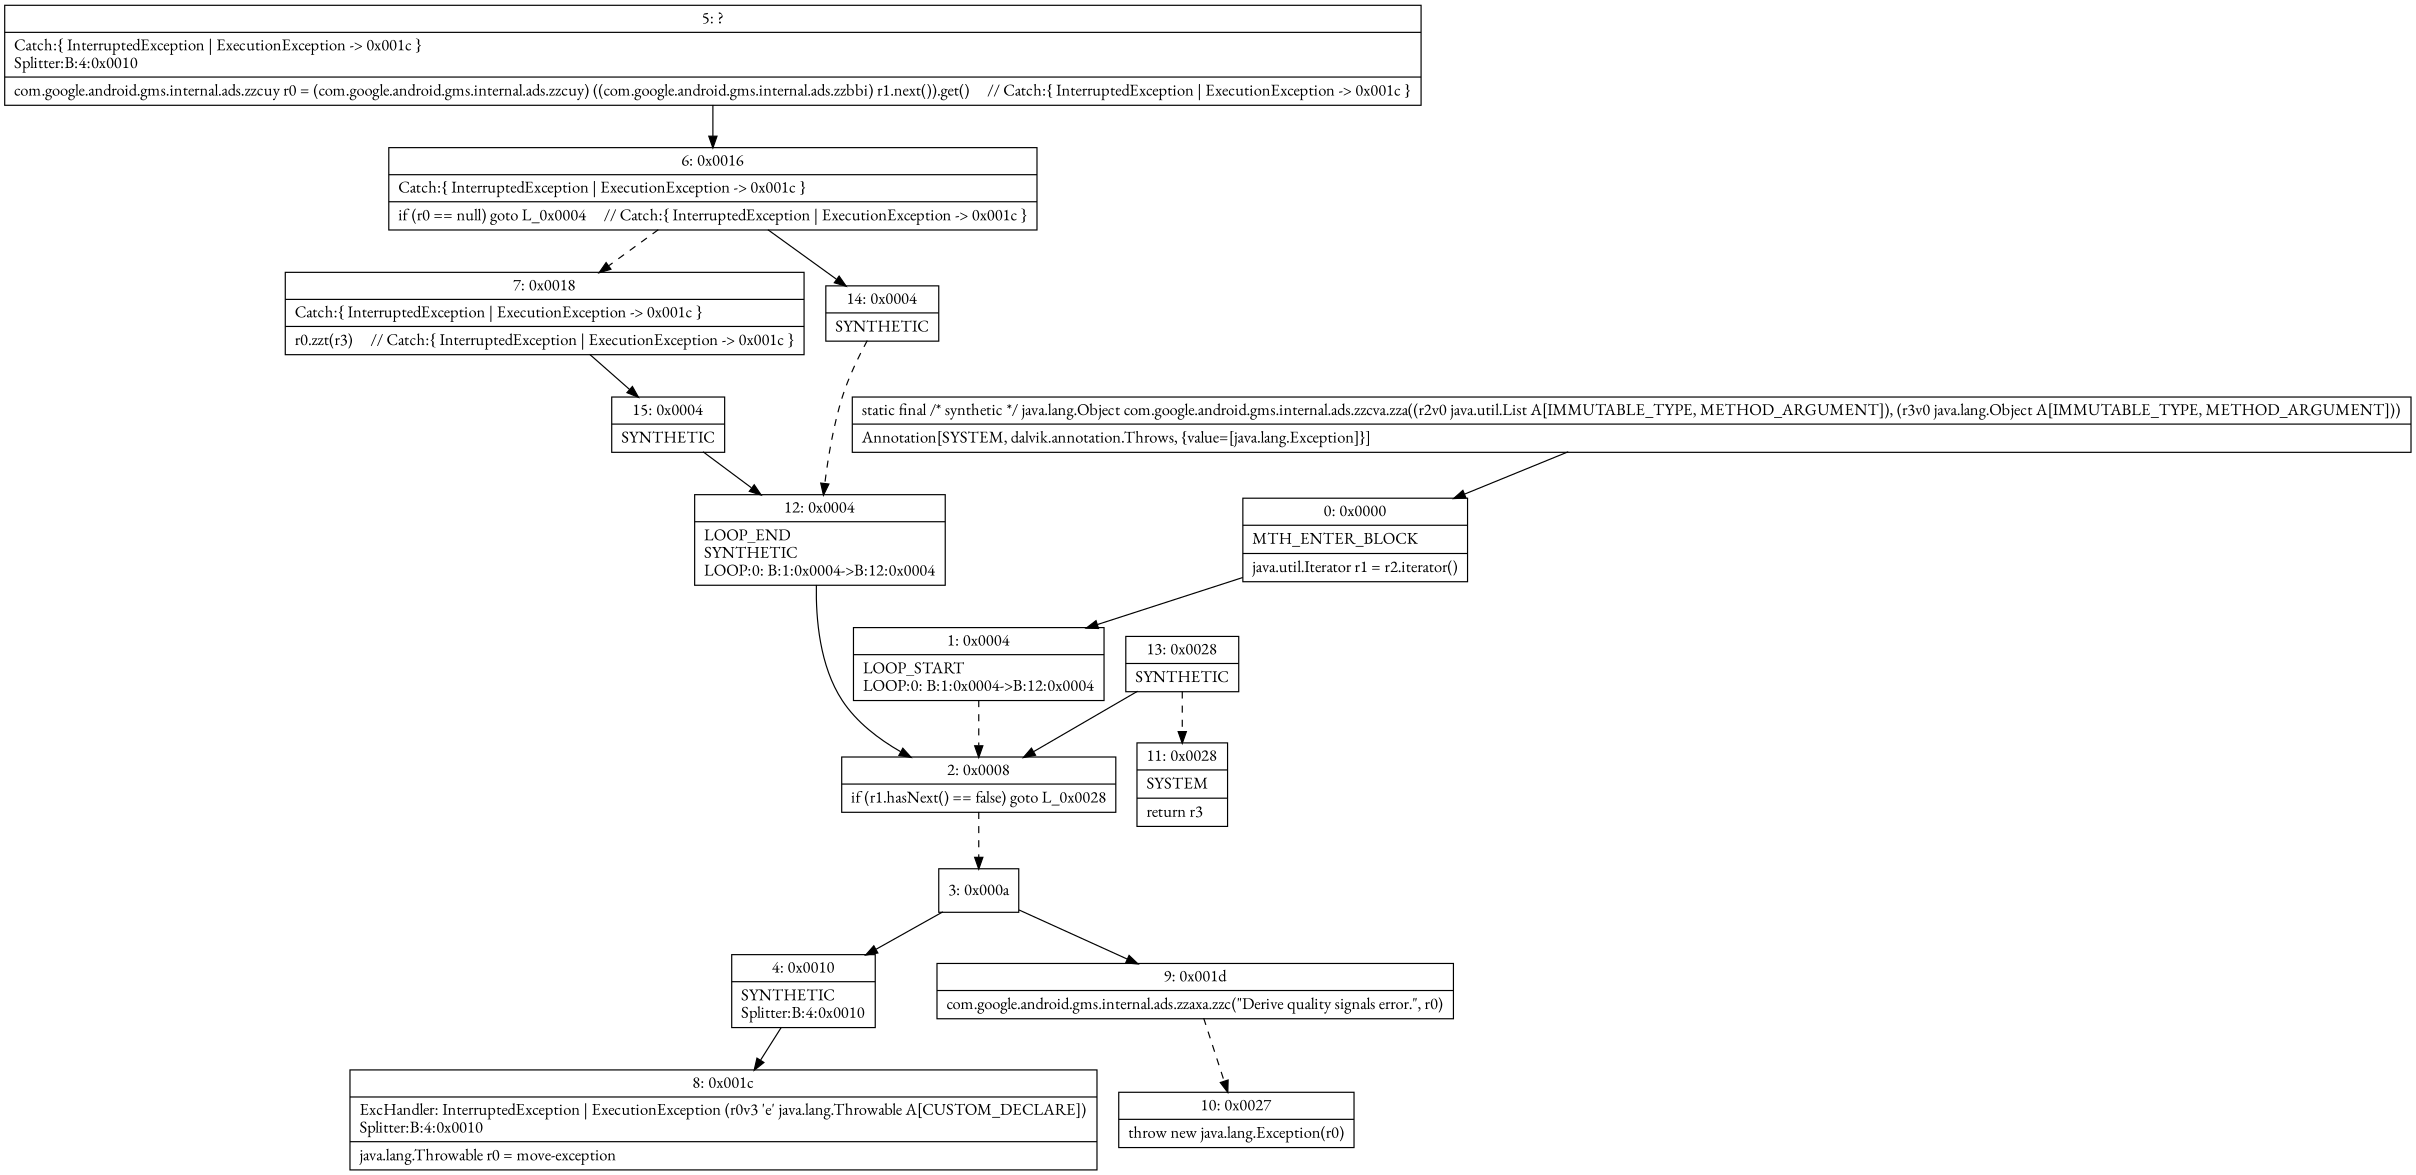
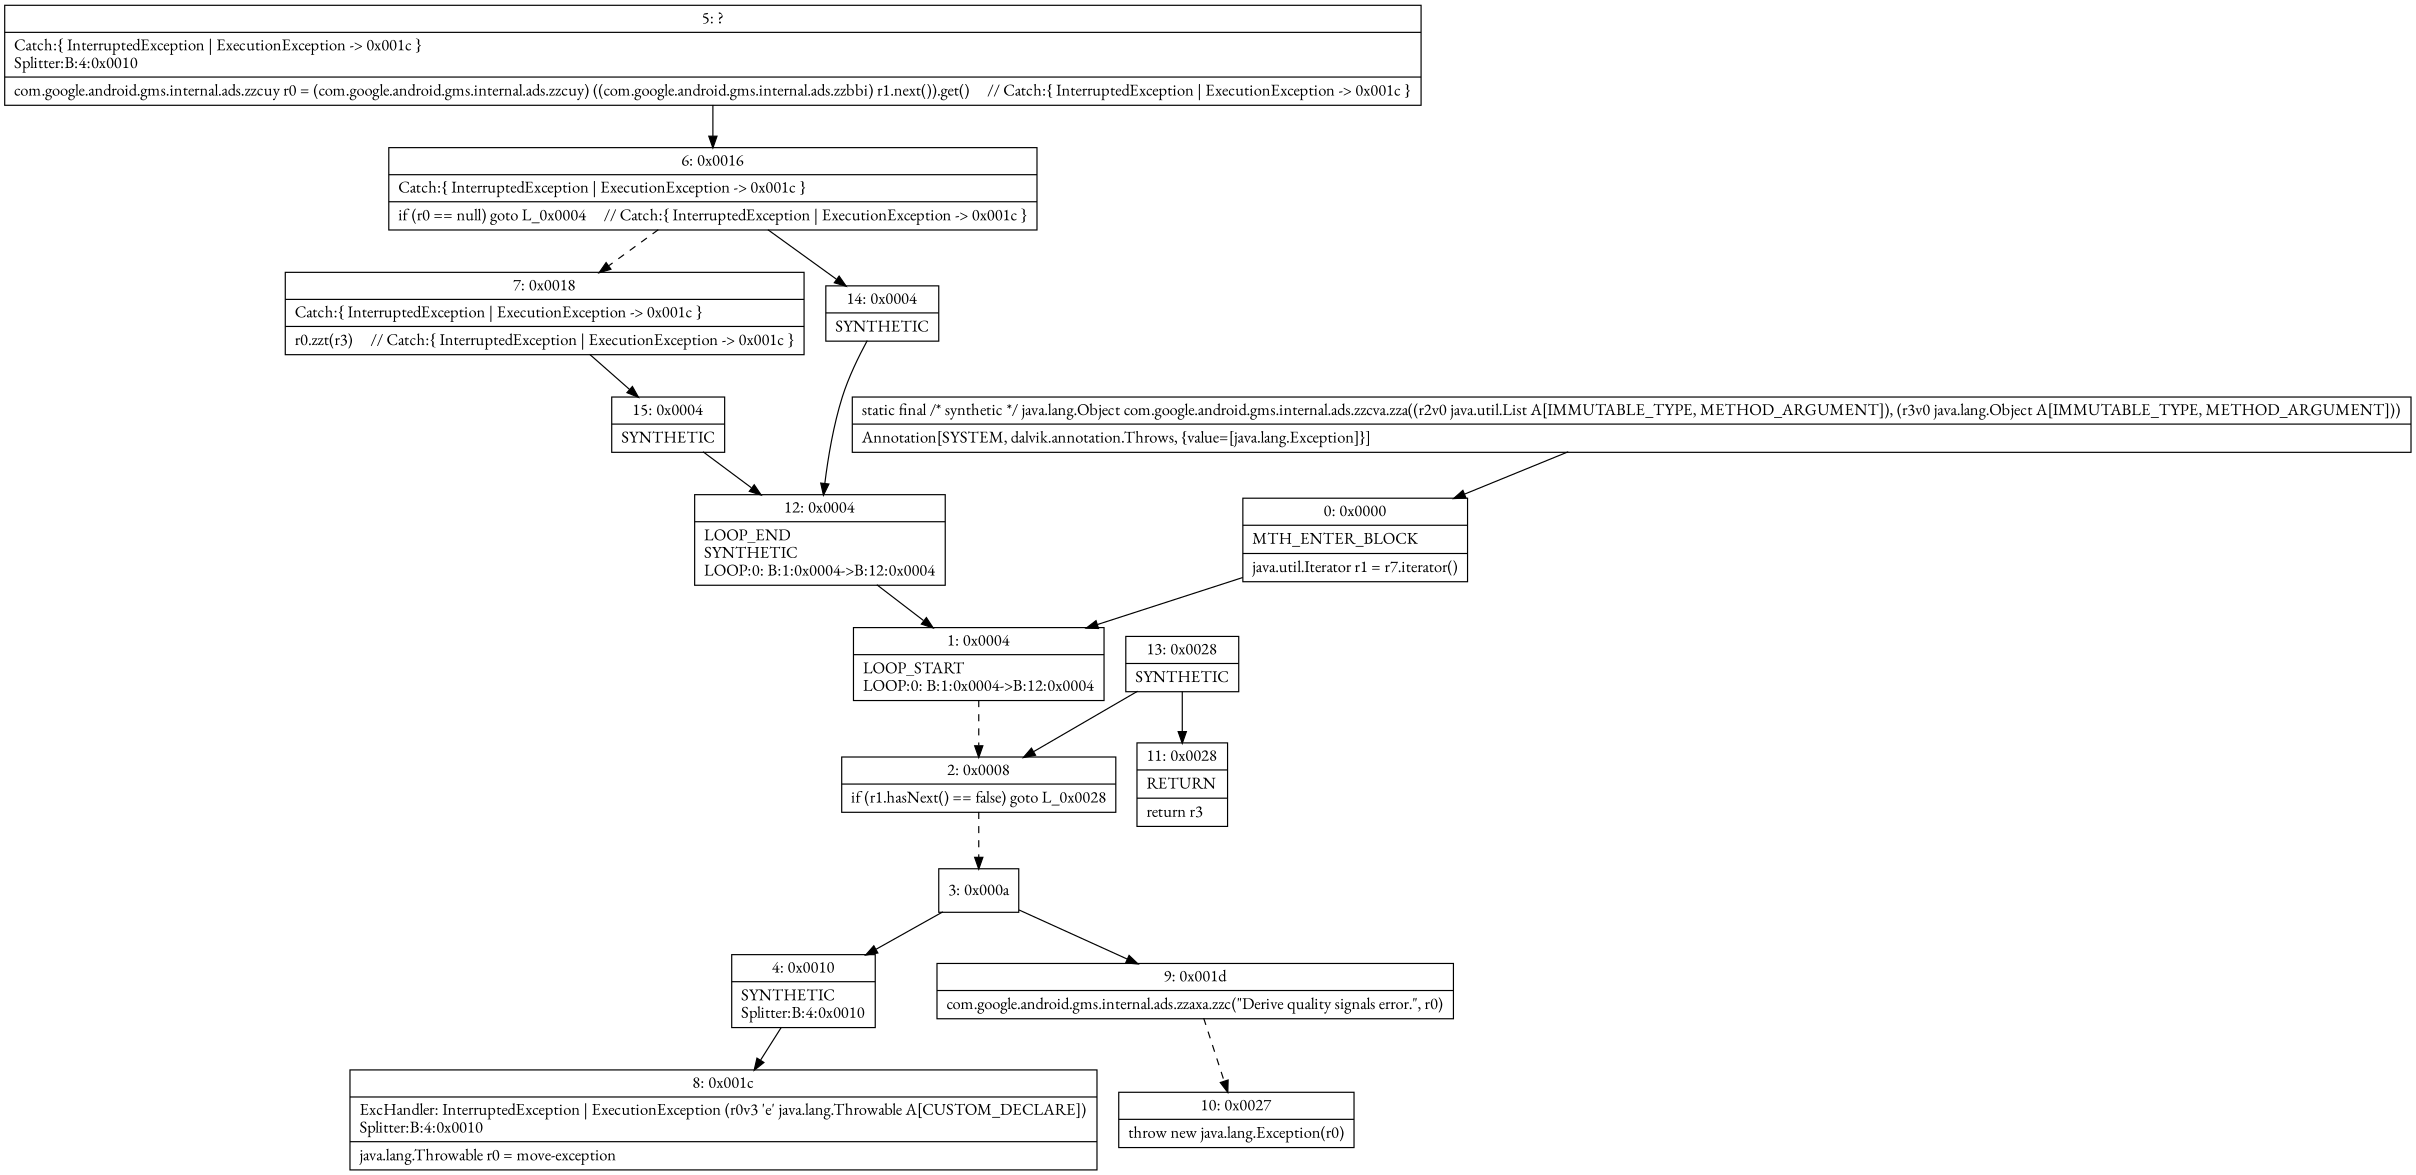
(839, 410) -> (839, 410)
(1355, 567) -> (1355, 567)
(833, 682) -> (900, 603)
(1182, 711) -> (1182, 711)
(1178, 783) -> (1182, 783)
